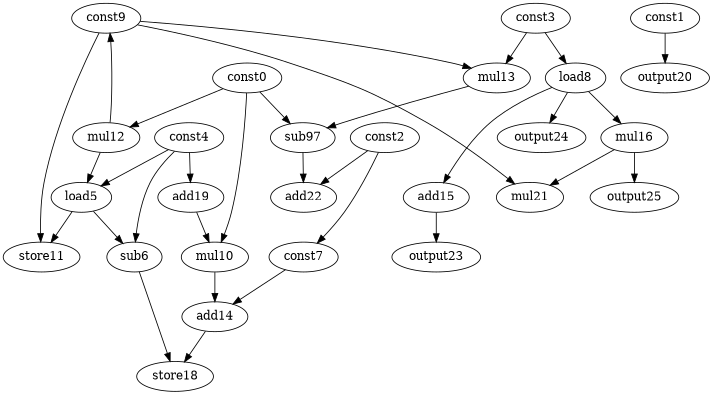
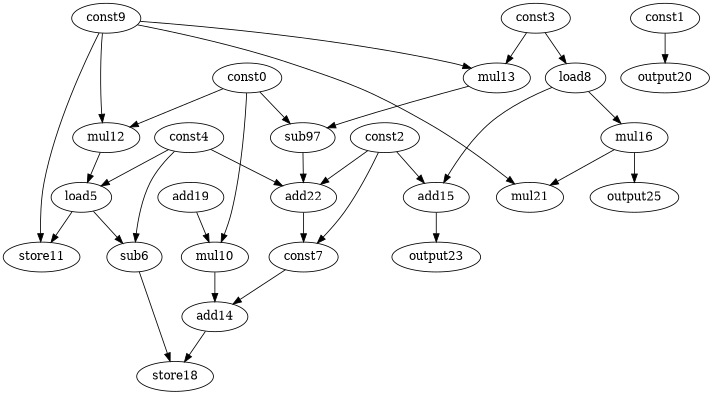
(112, 82) -> (101, 74)
(542, 138) -> none
(190, 163) -> (246, 167)
none -> (408, 164)
none -> (304, 223)
